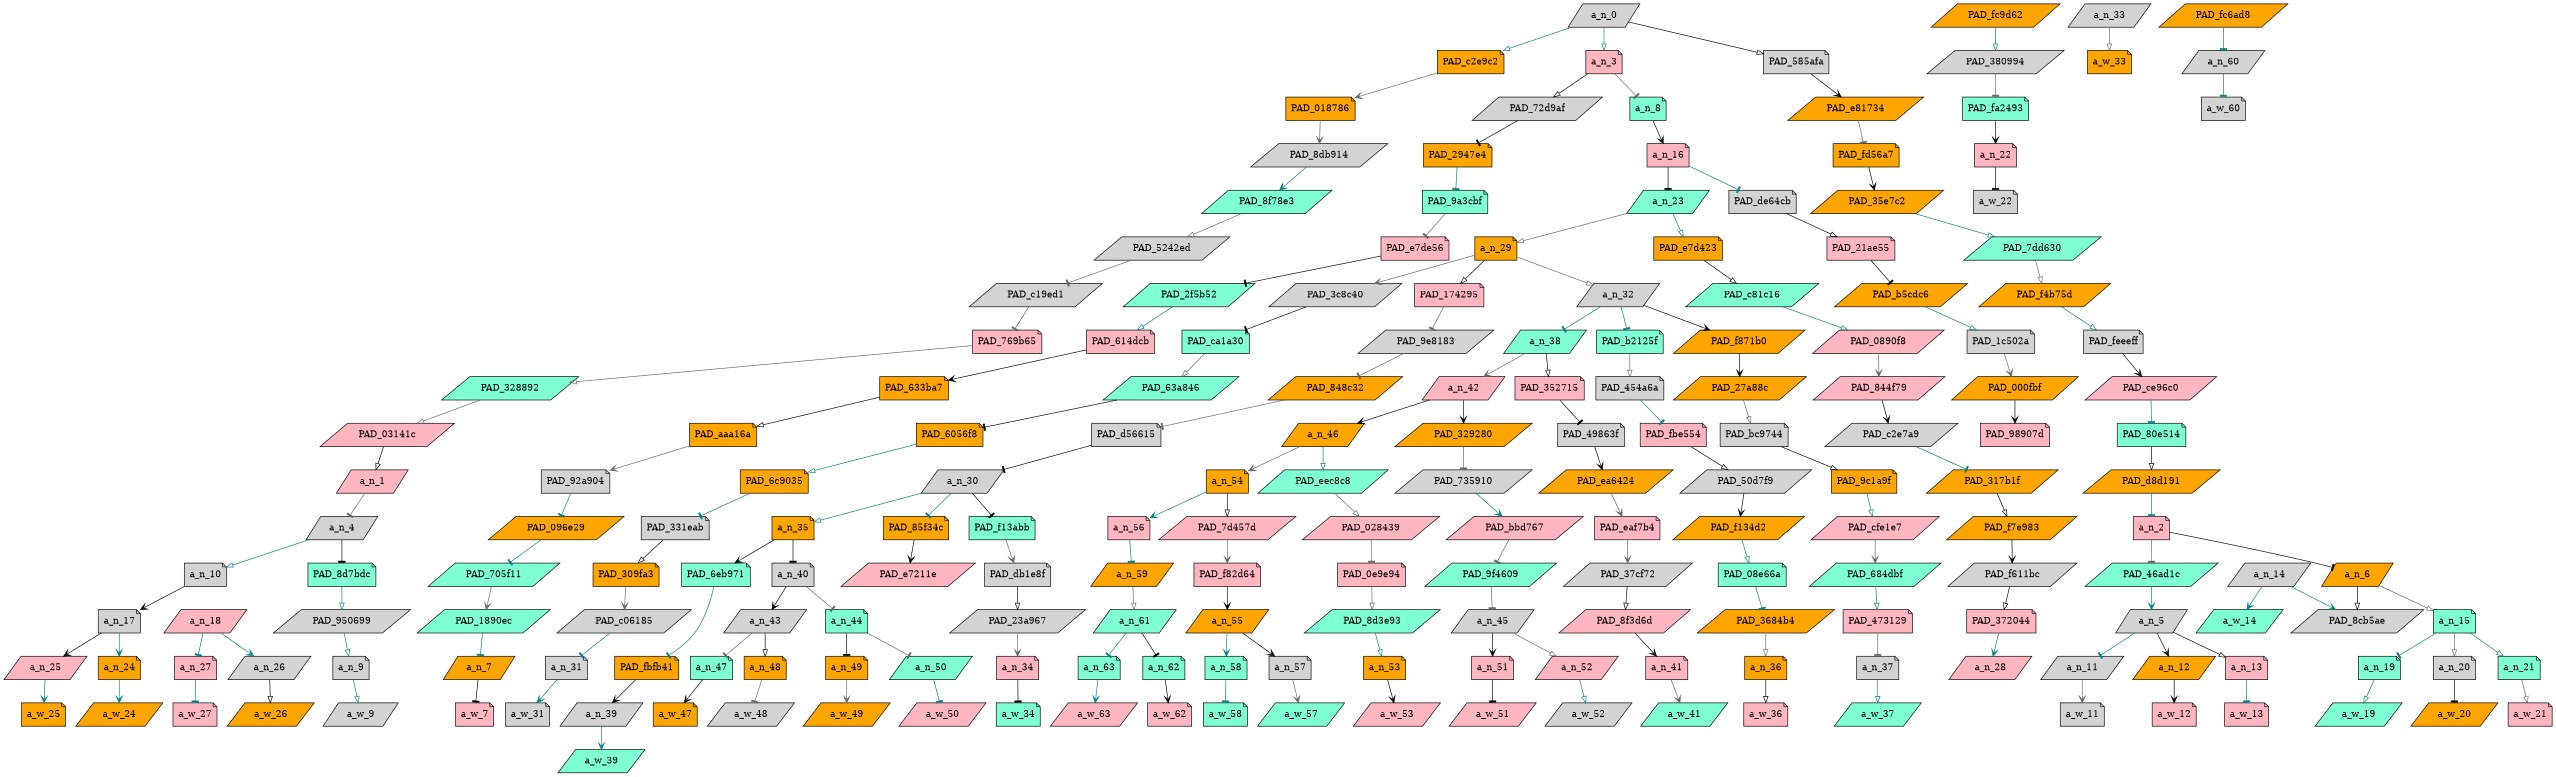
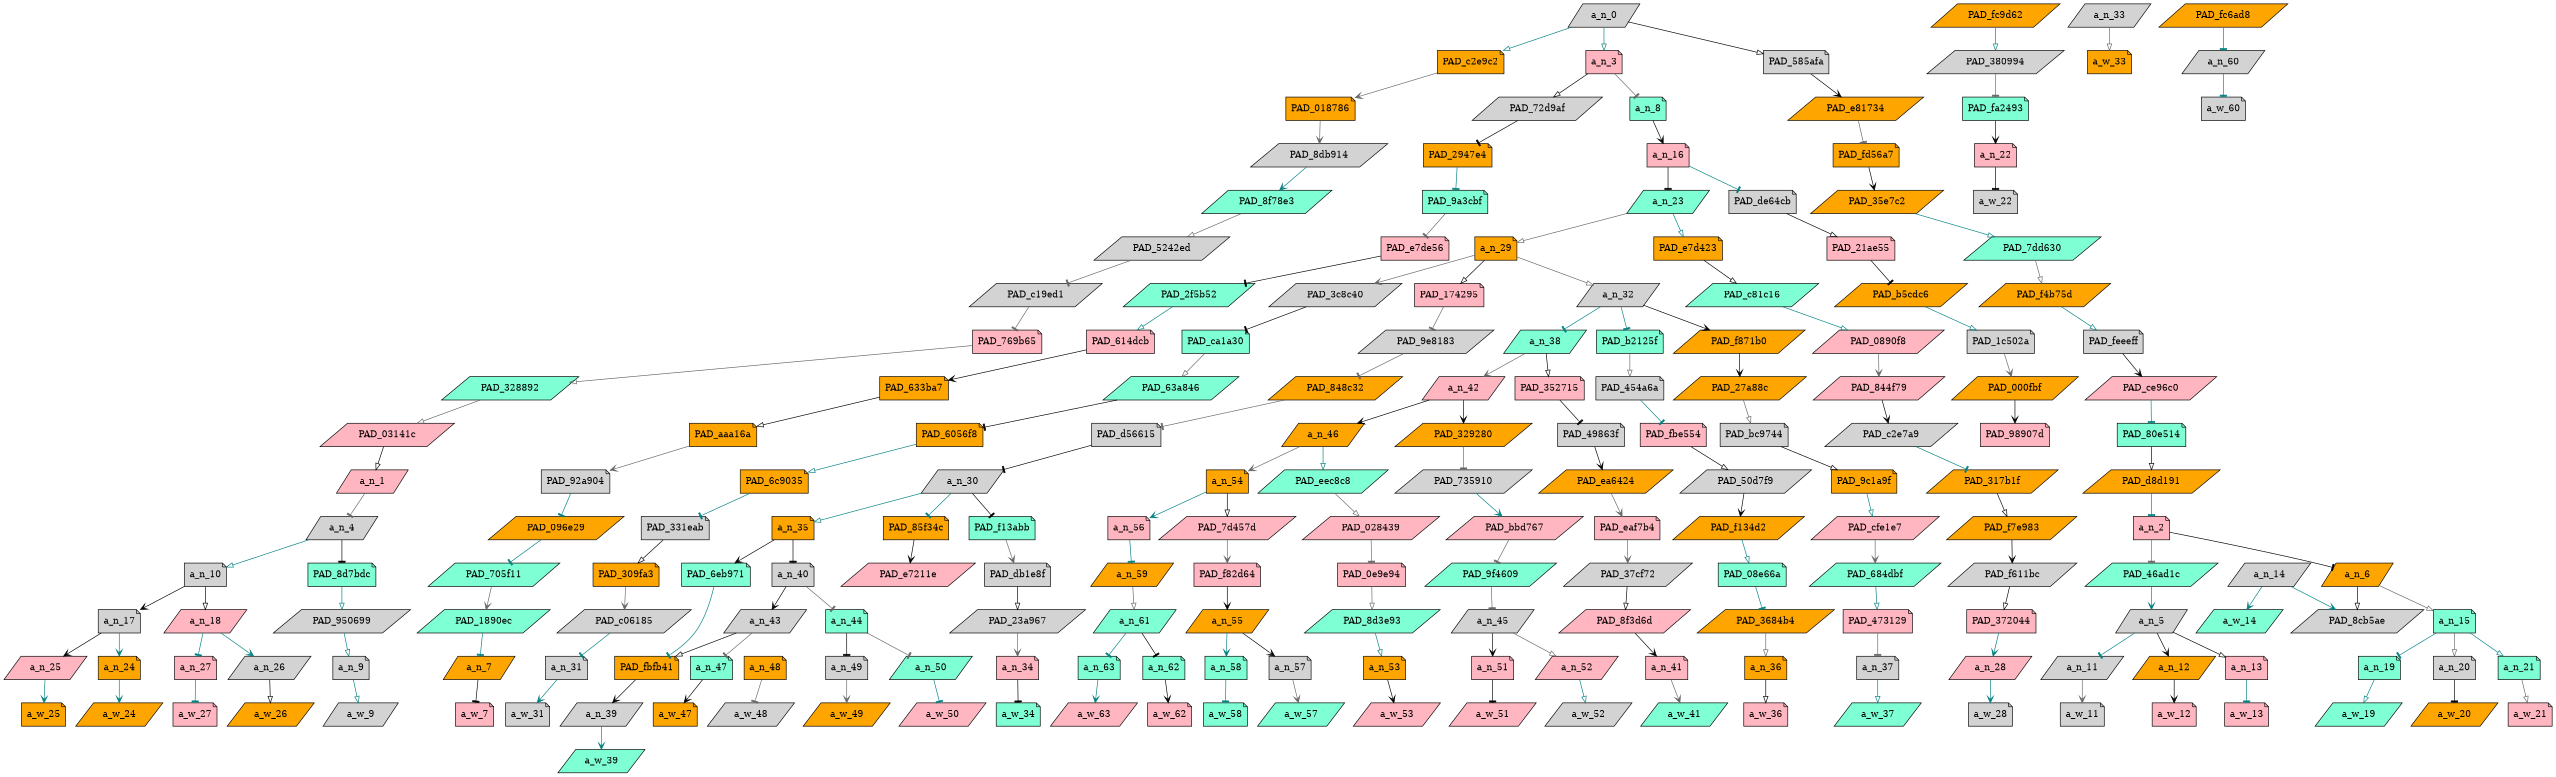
none -> (205, 595)
(765, 641) -> (709, 643)
(847, 668) -> (847, 668)
none -> (1990, 715)
